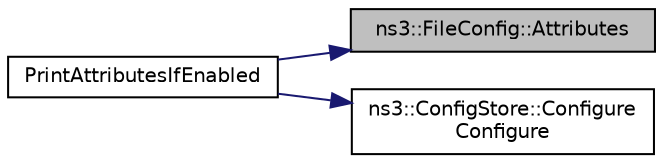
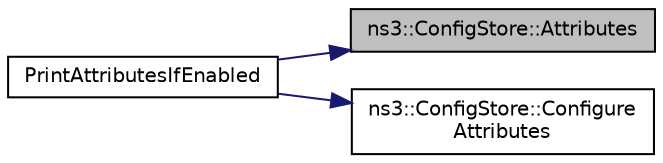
(503, 30) -> (503, 30)
(503, 122) -> (503, 122)
